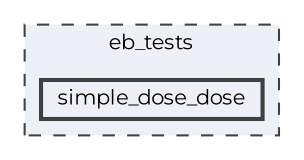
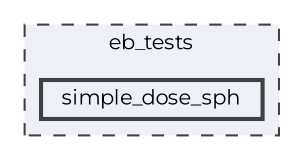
(152, 99) -> (152, 99)
